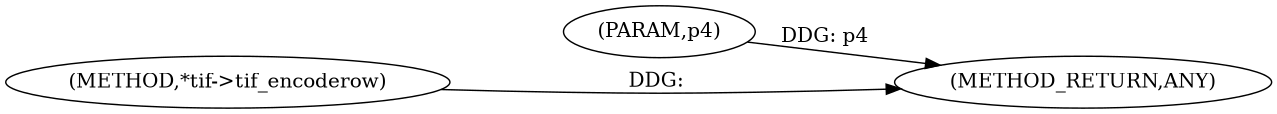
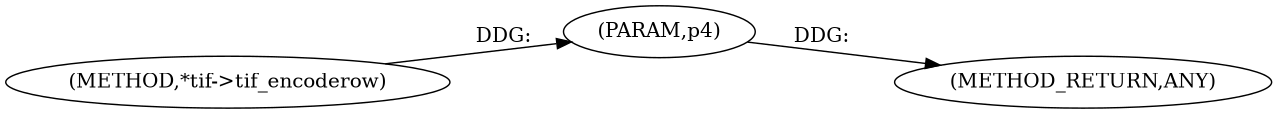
(825, 37) -> (825, 37)
(664, 93) -> (471, 54)
